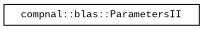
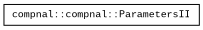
(102, 15) -> (102, 15)
